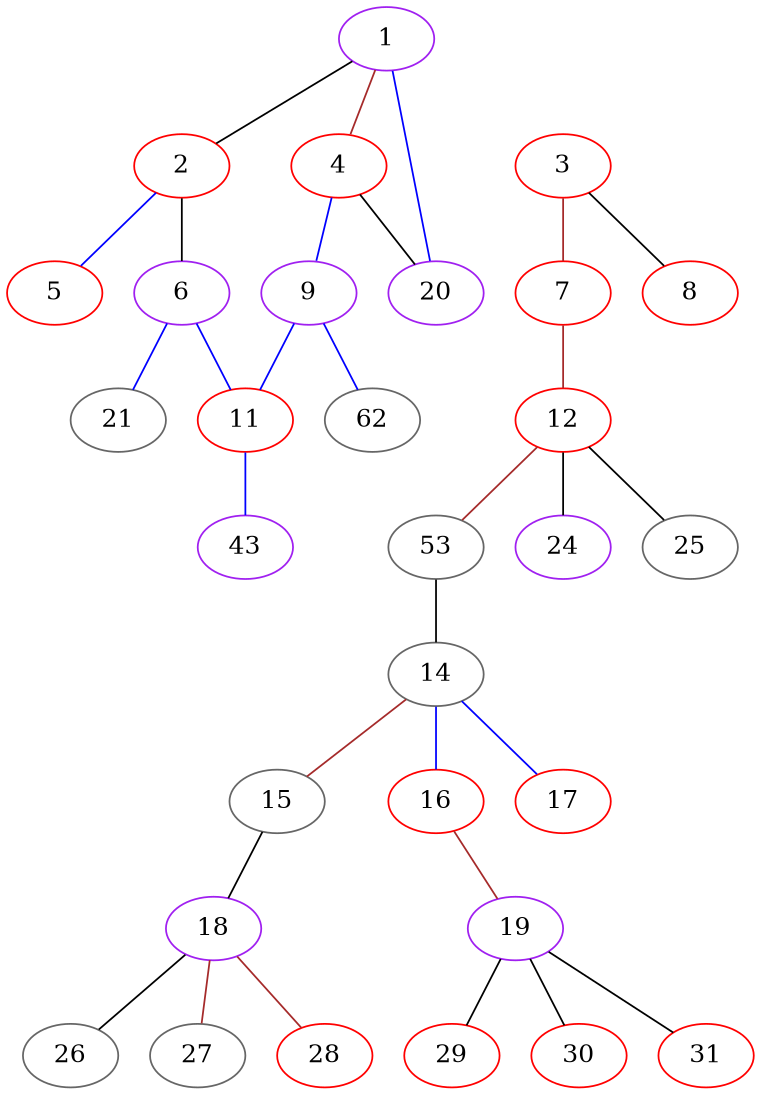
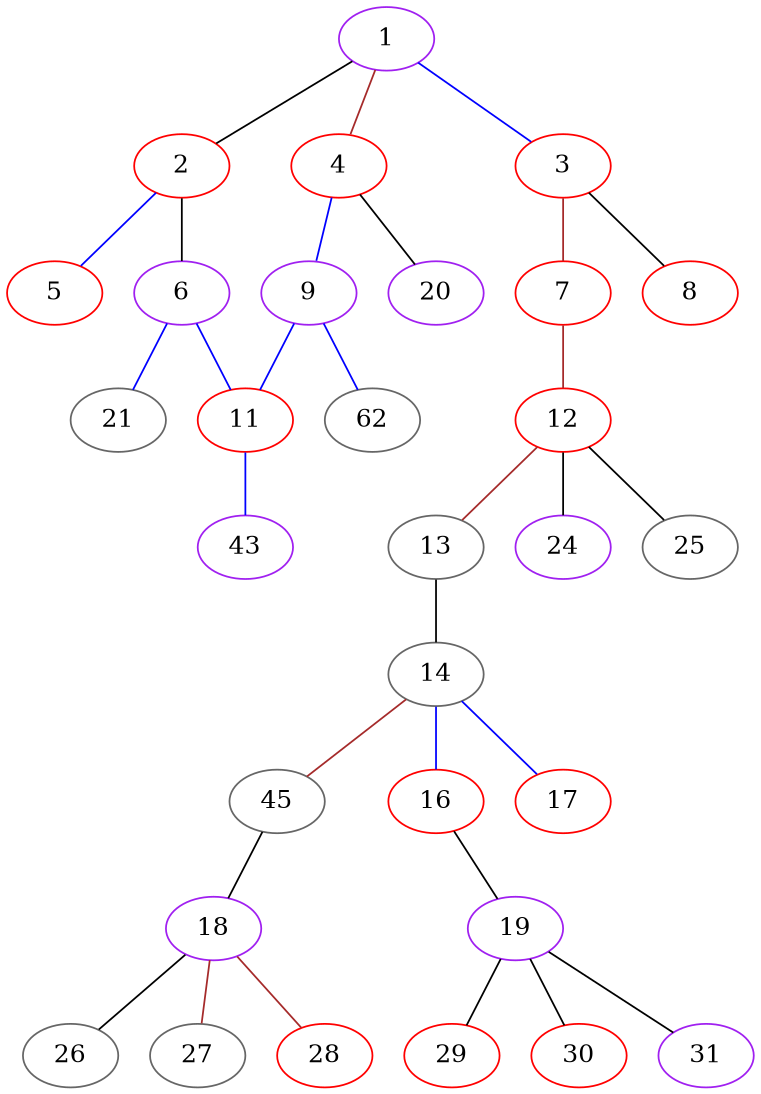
(411, 166) -> (475, 102)
(436, 547) -> (436, 547)
(277, 801) -> (277, 801)
(476, 865) -> (476, 865)
(706, 1056) -> (706, 1056)
